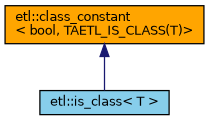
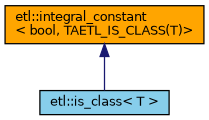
(104, 25) -> (104, 25)
